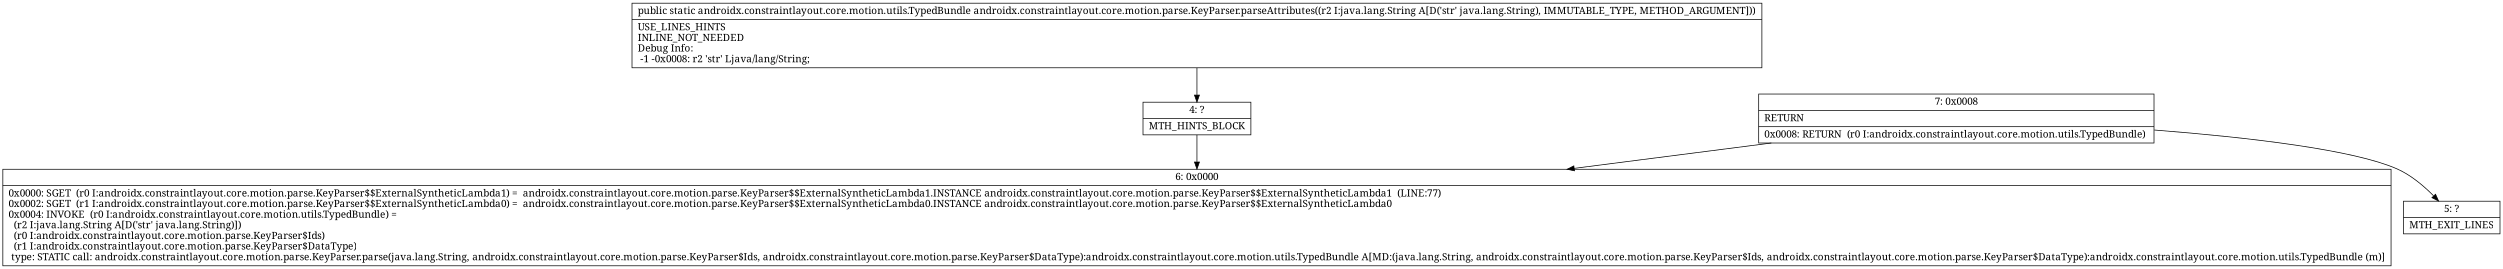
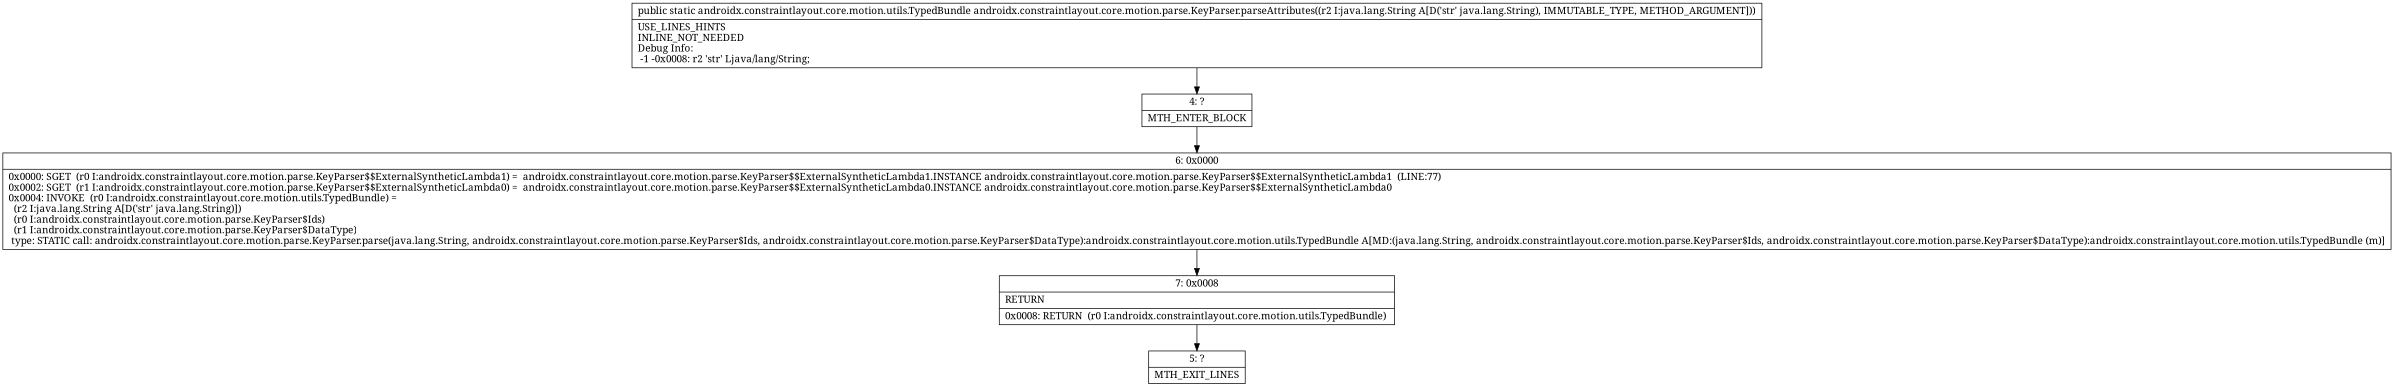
(1197, 126) -> (1197, 118)
(1673, 156) -> (1197, 259)
